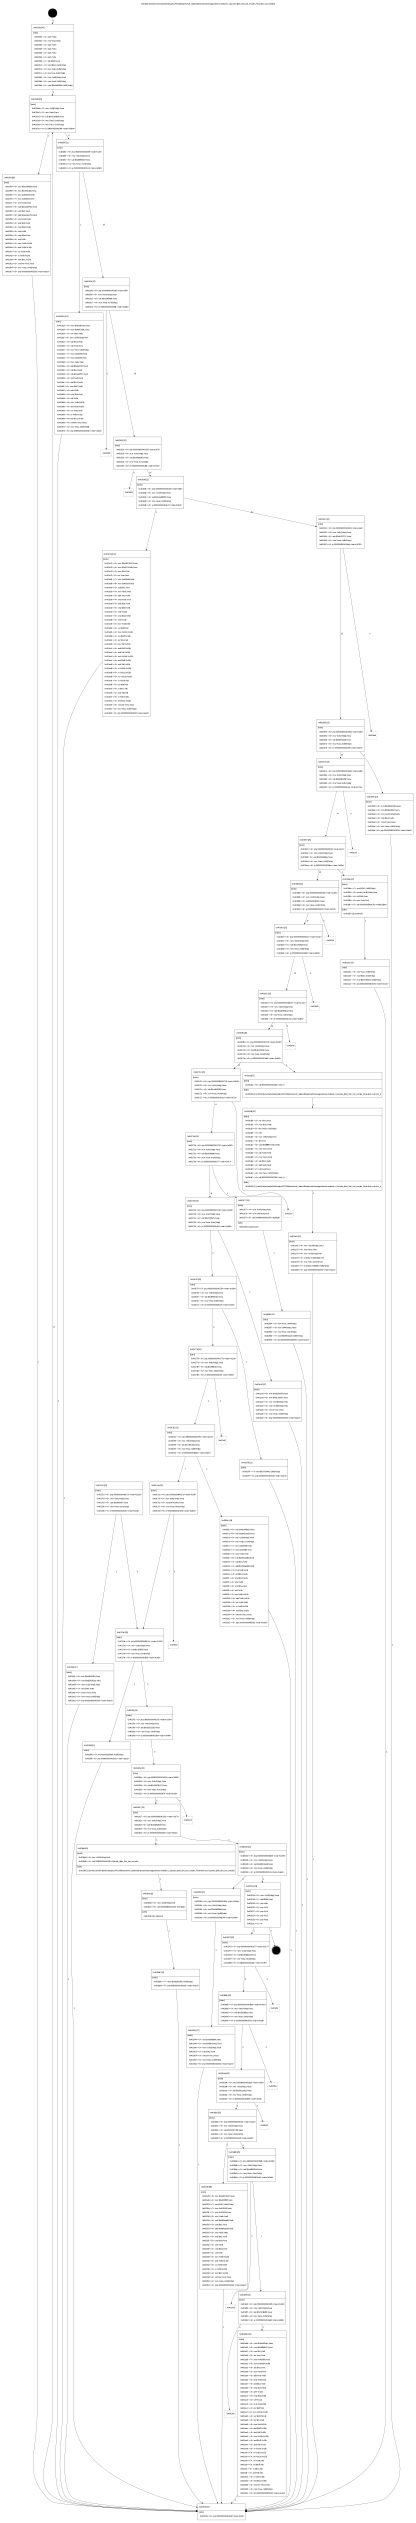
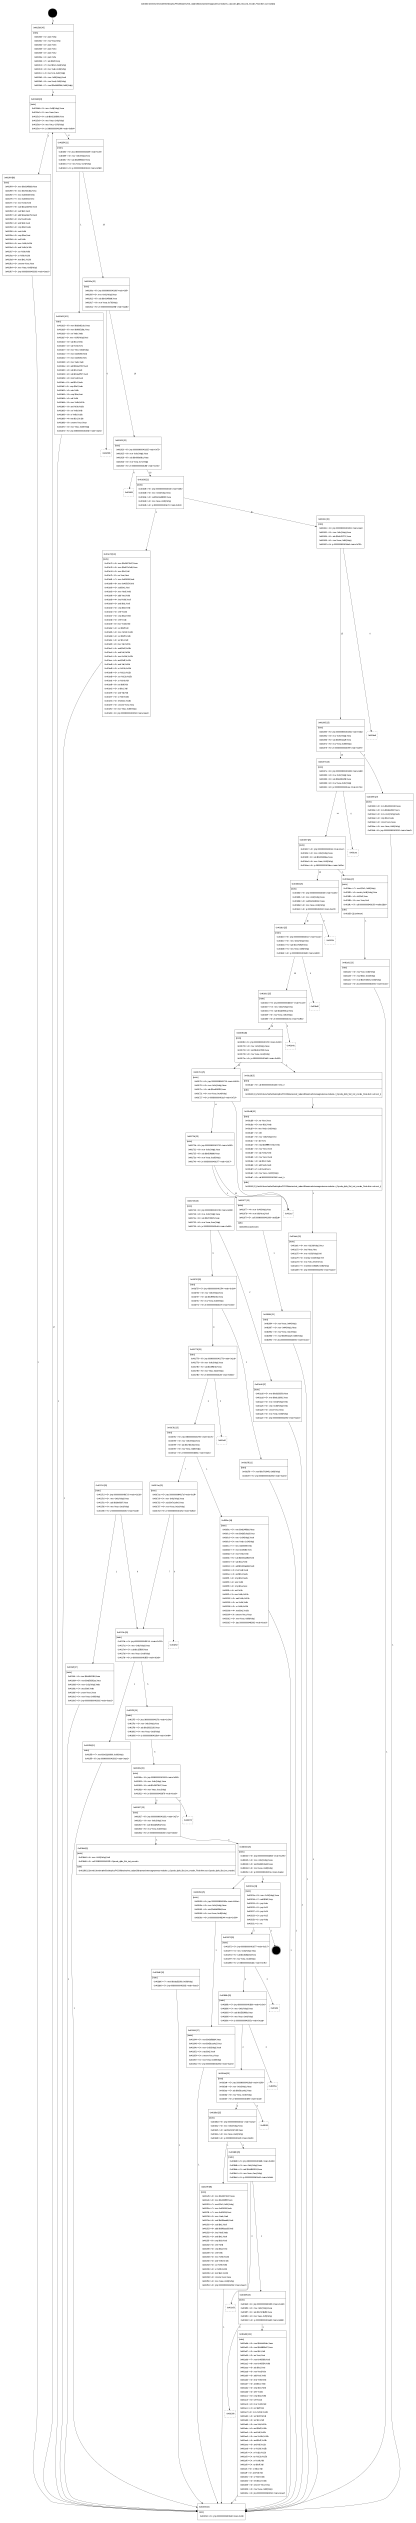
(210, 1181) -> (247, 1196)
(164, 1905) -> none
